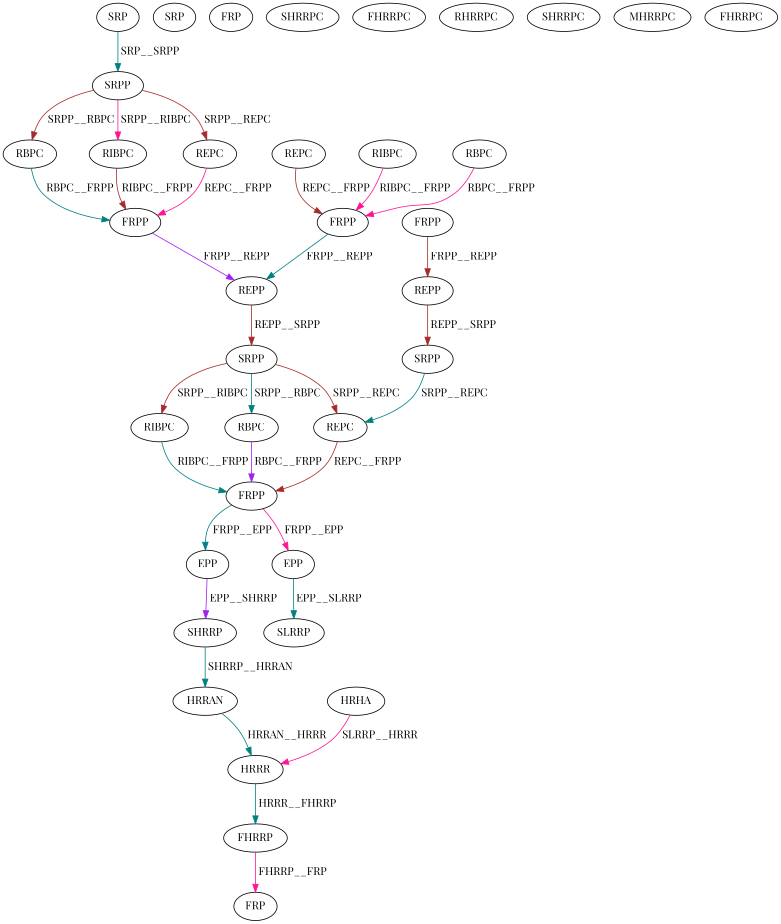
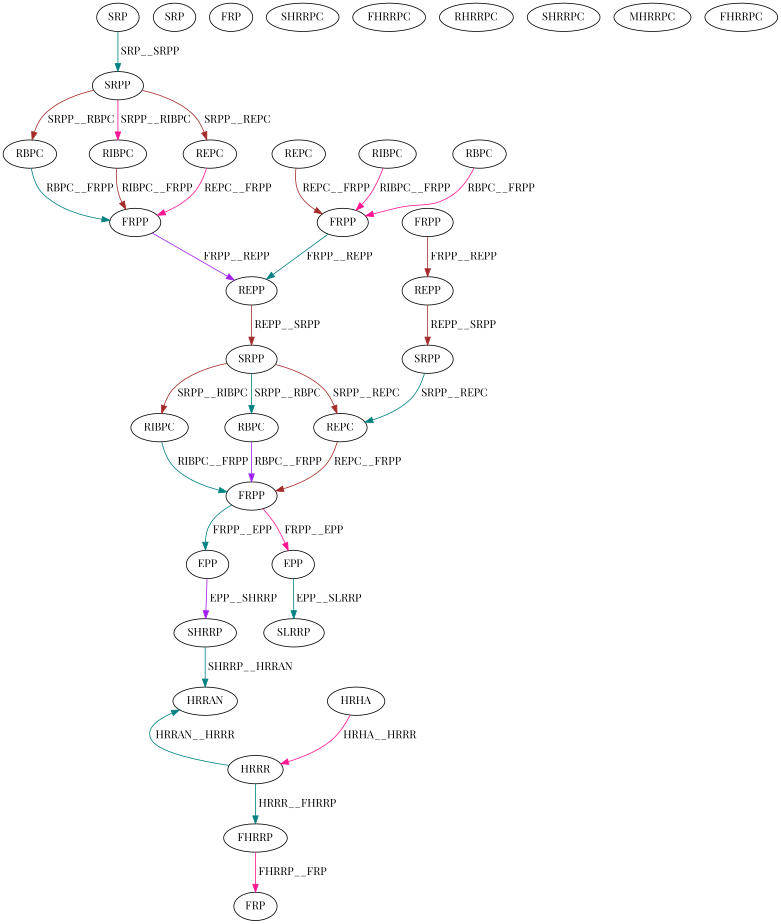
(238, 729) -> (170, 752)
(379, 735) -> (379, 735)
